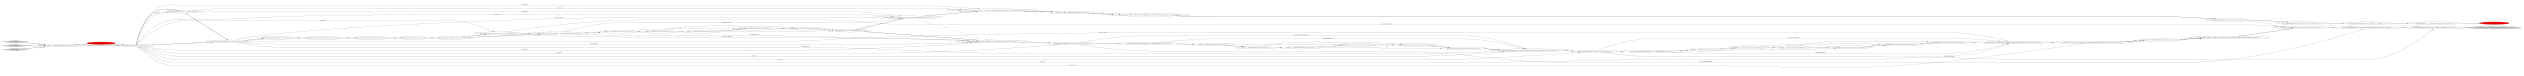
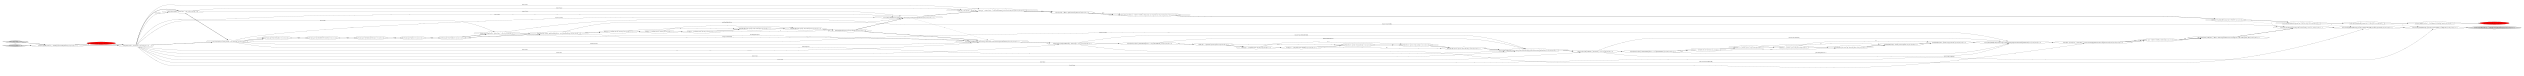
(15, 50) -> none
